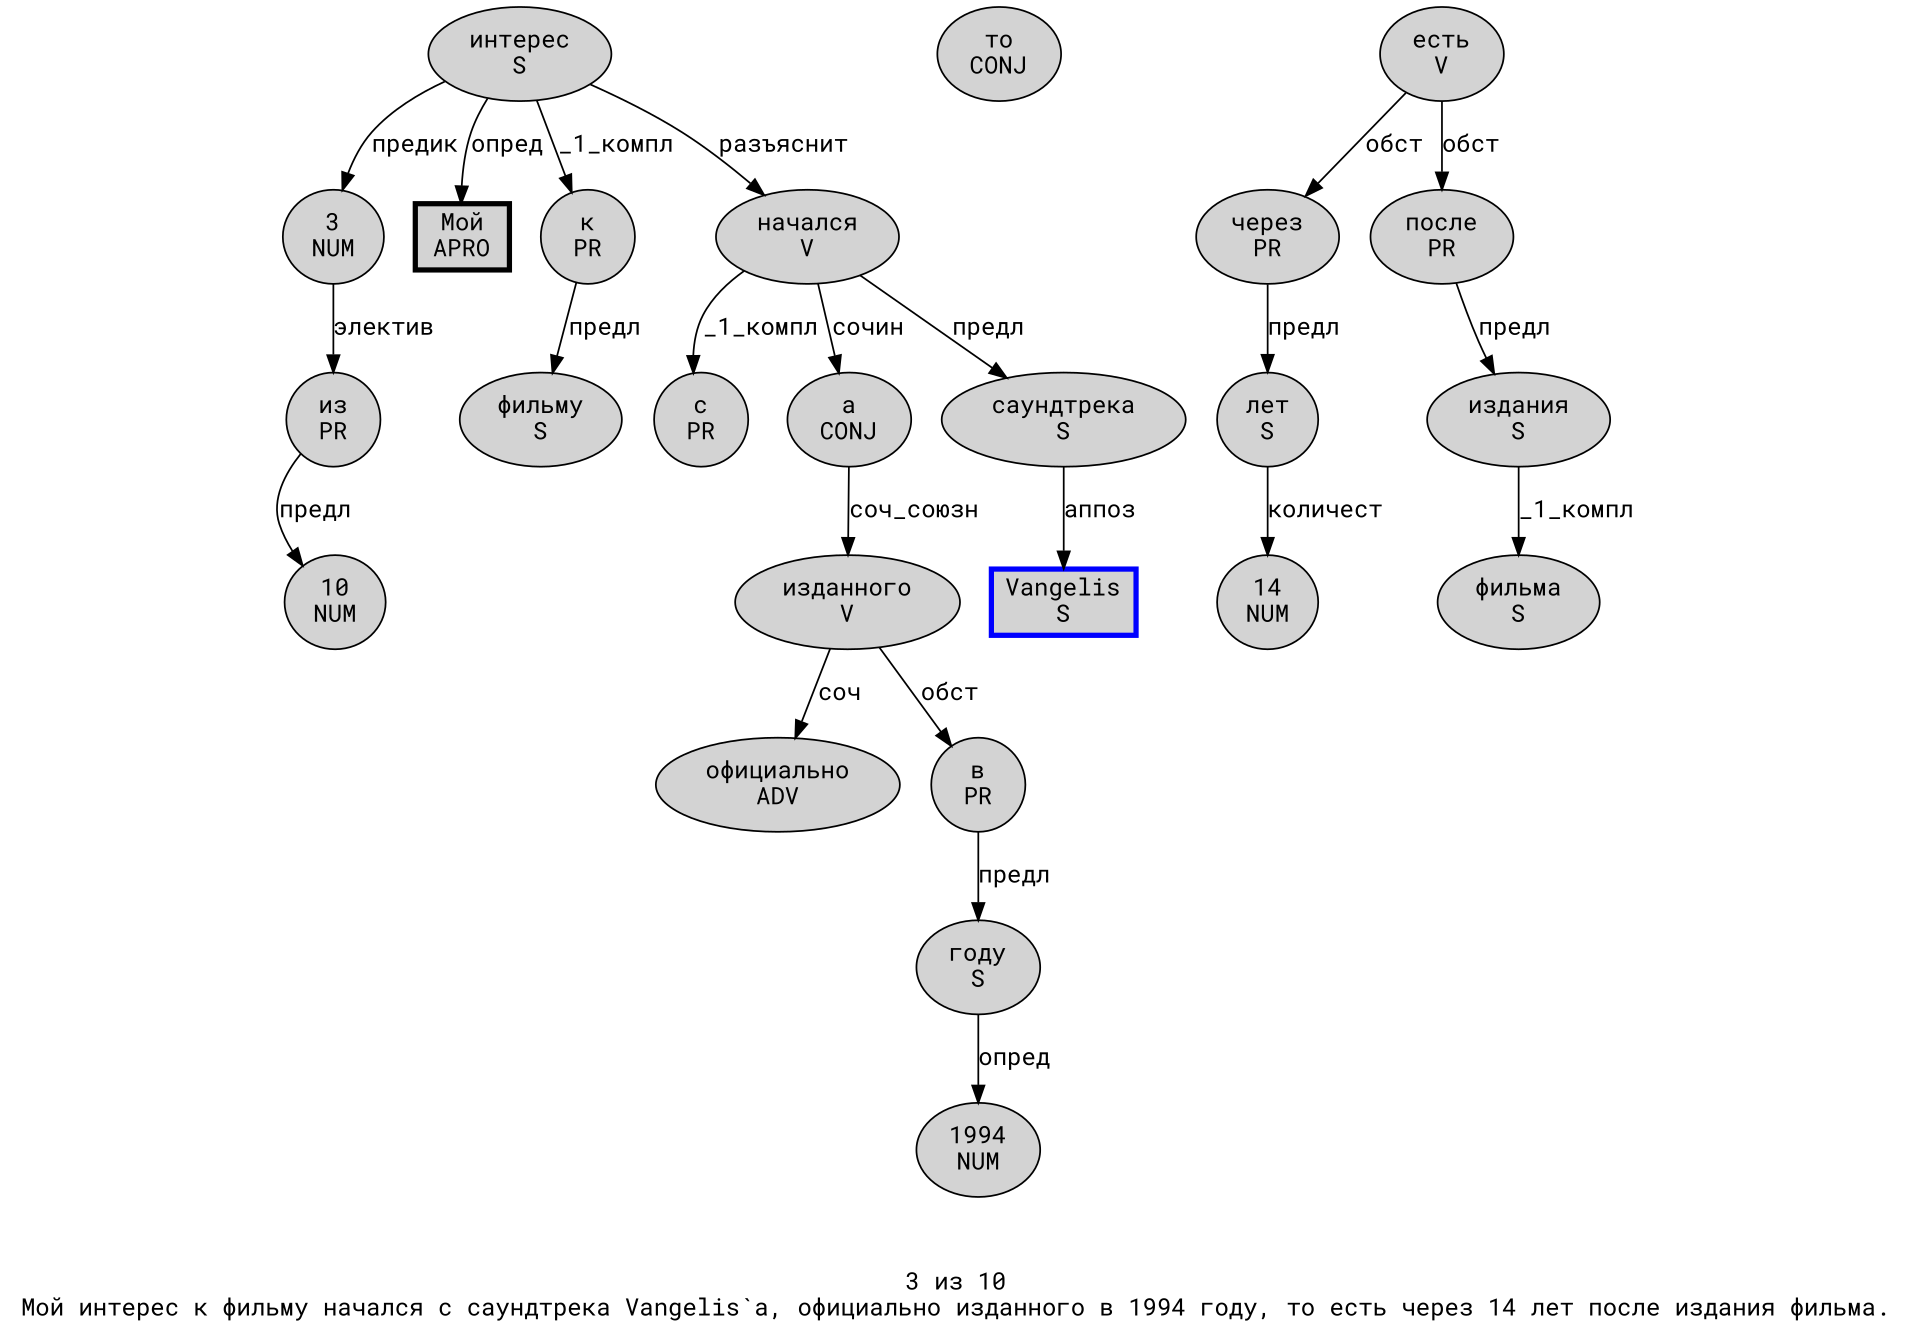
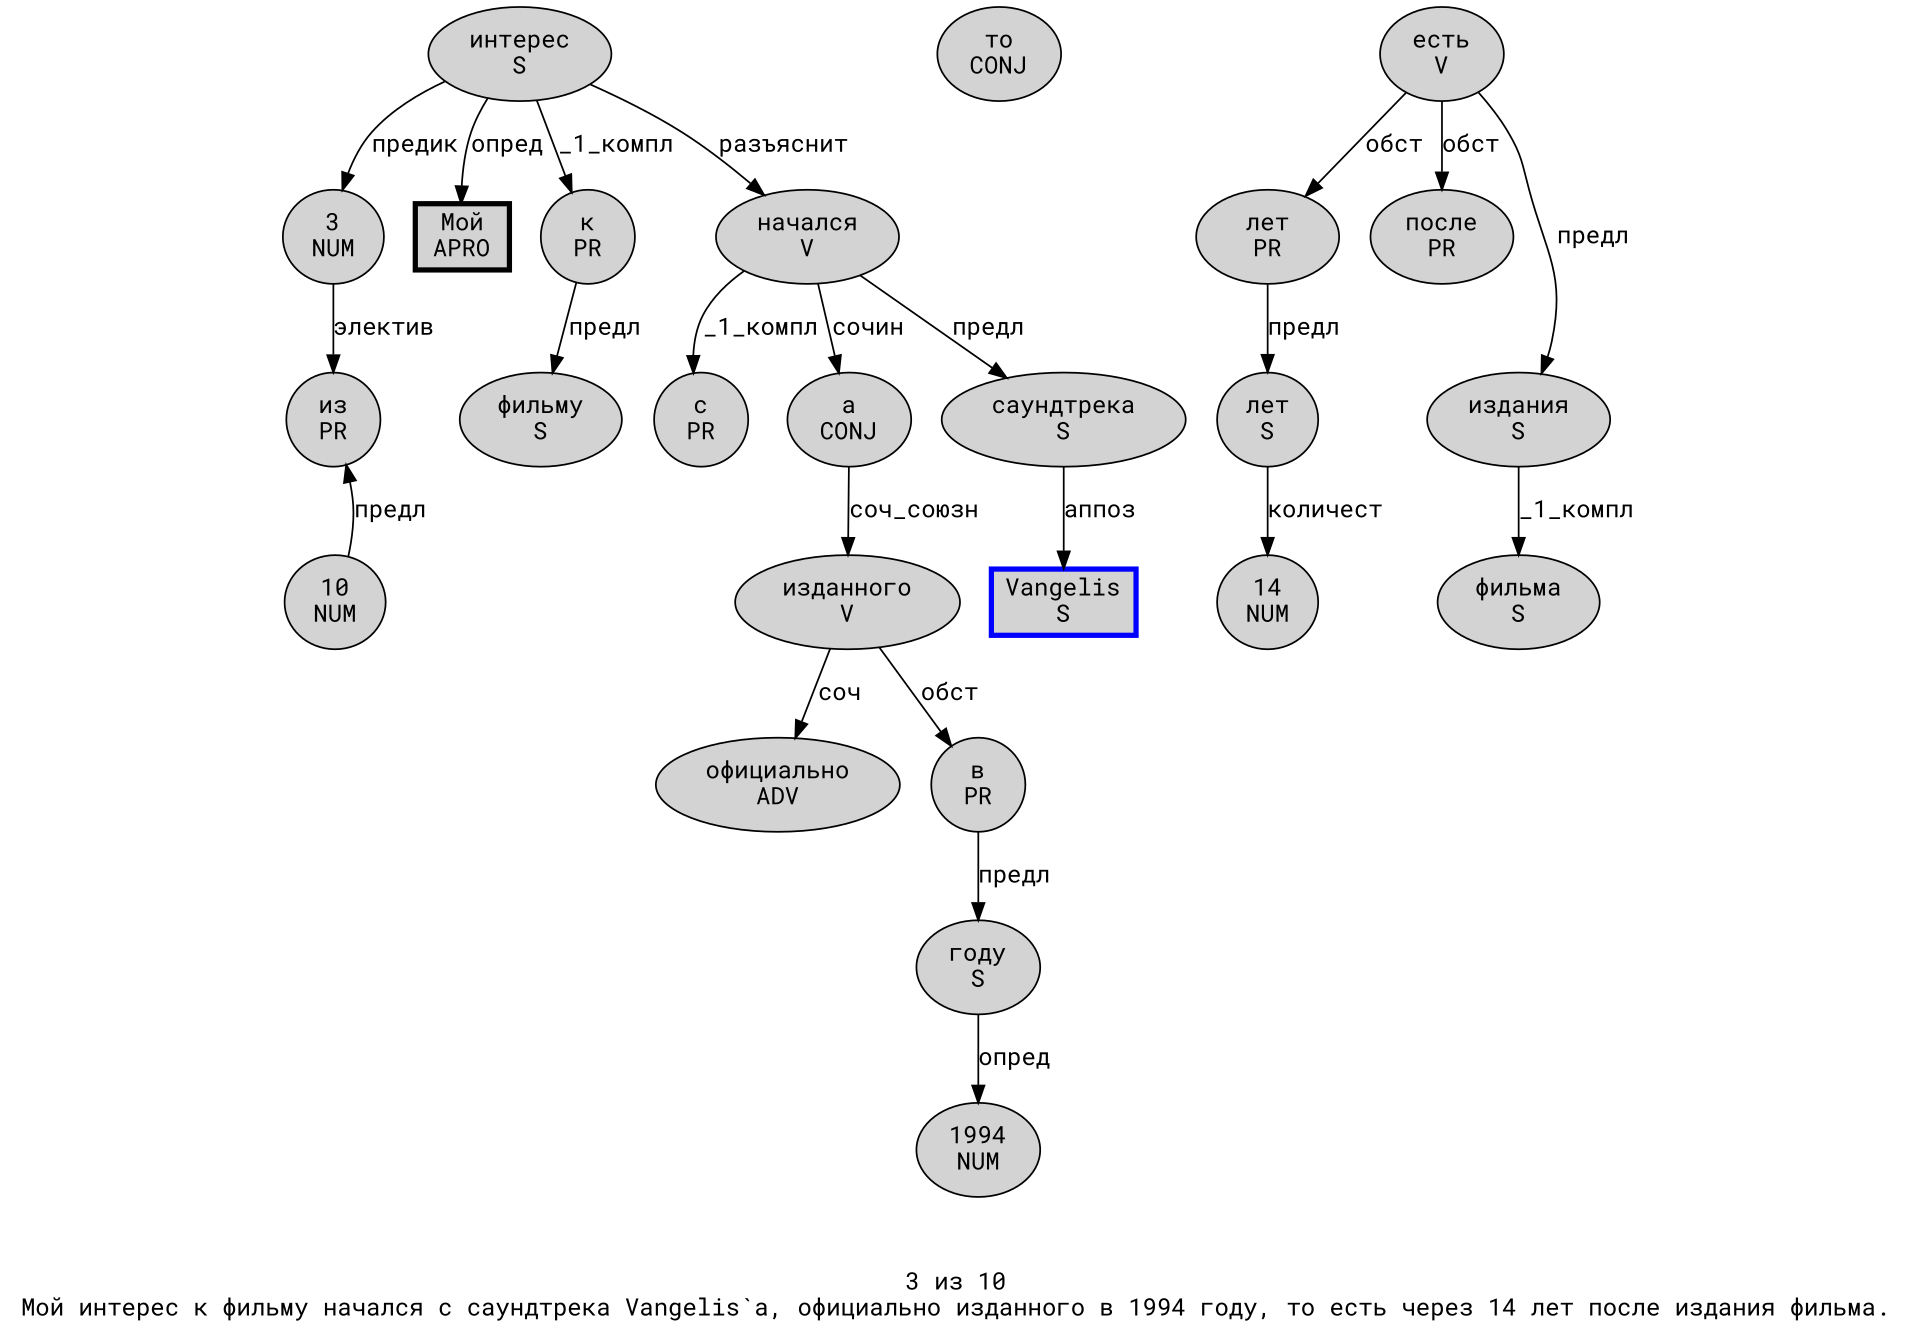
(1268, 237) -> (1268, 237)
(1470, 321) -> (1538, 219)
(278, 501) -> (353, 519)
